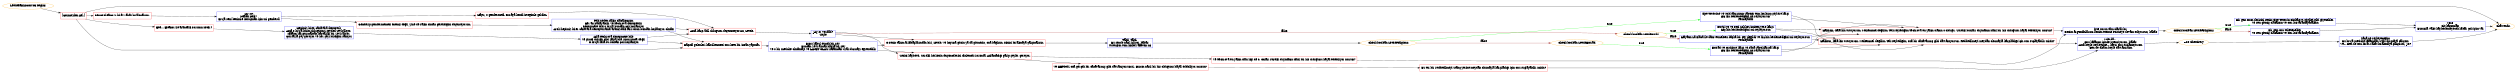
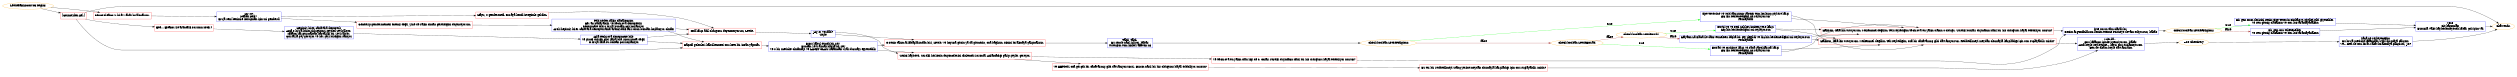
(89, 16) -> (74, 9)
(722, 31) -> (722, 31)
(1225, 33) -> (1608, 39)
